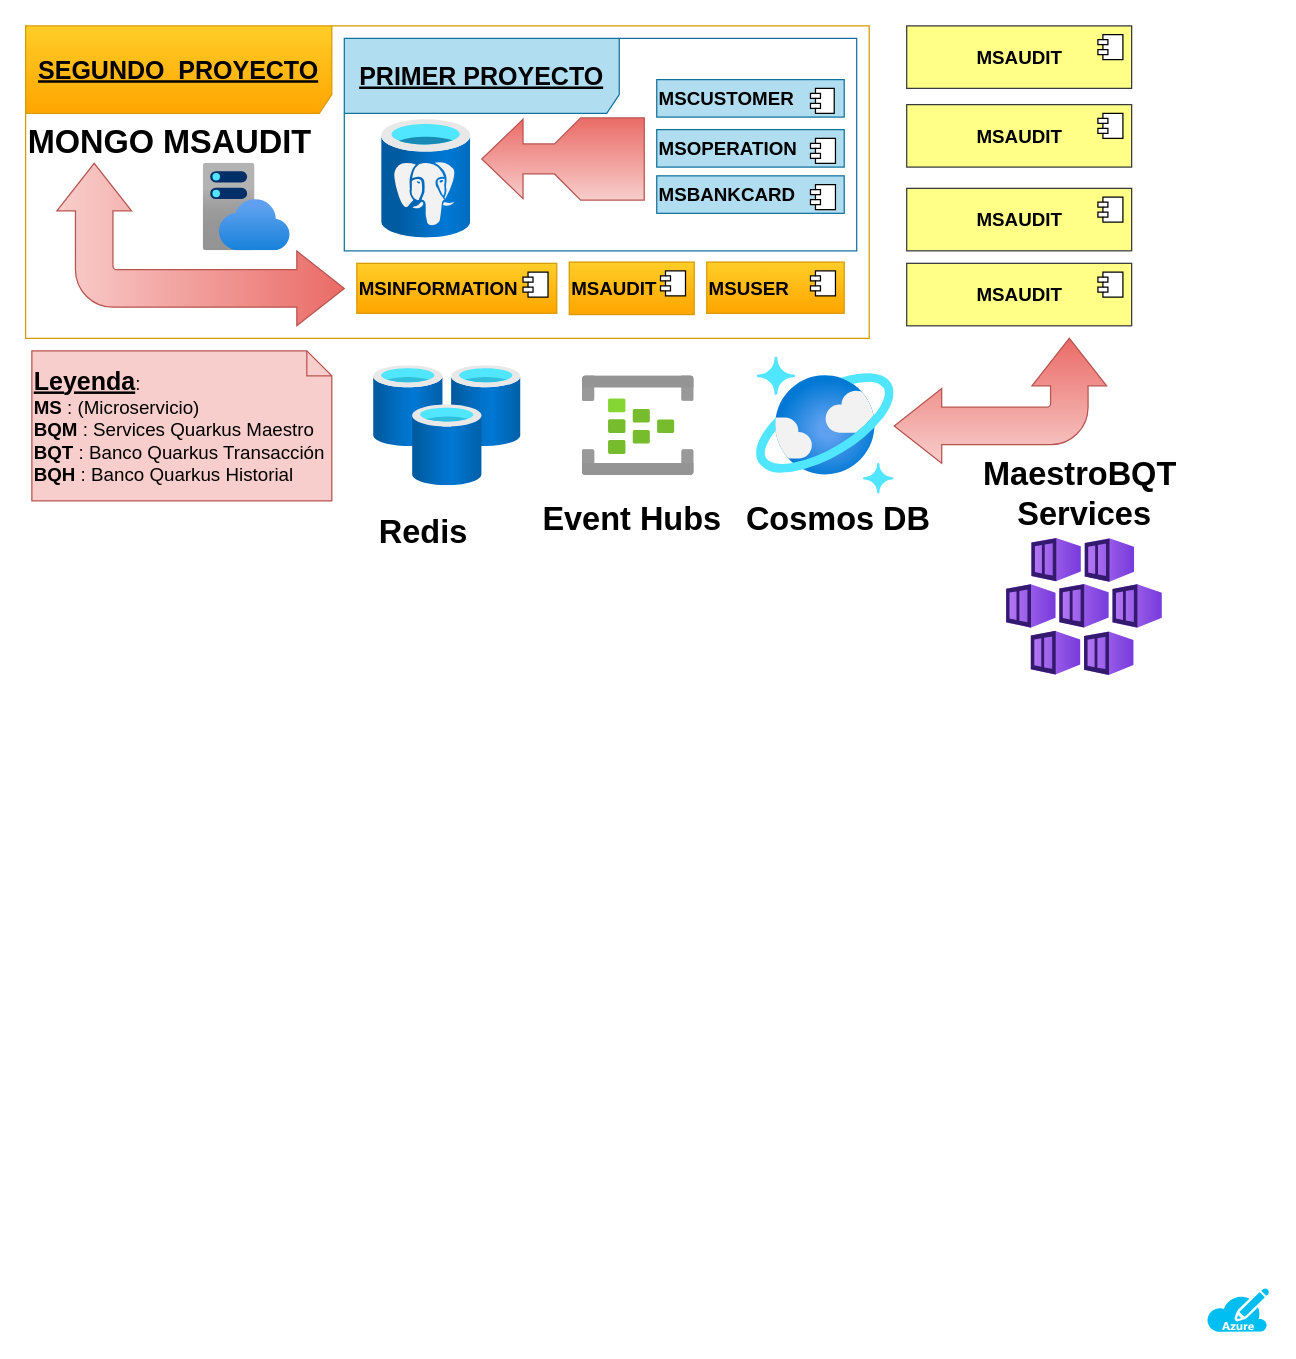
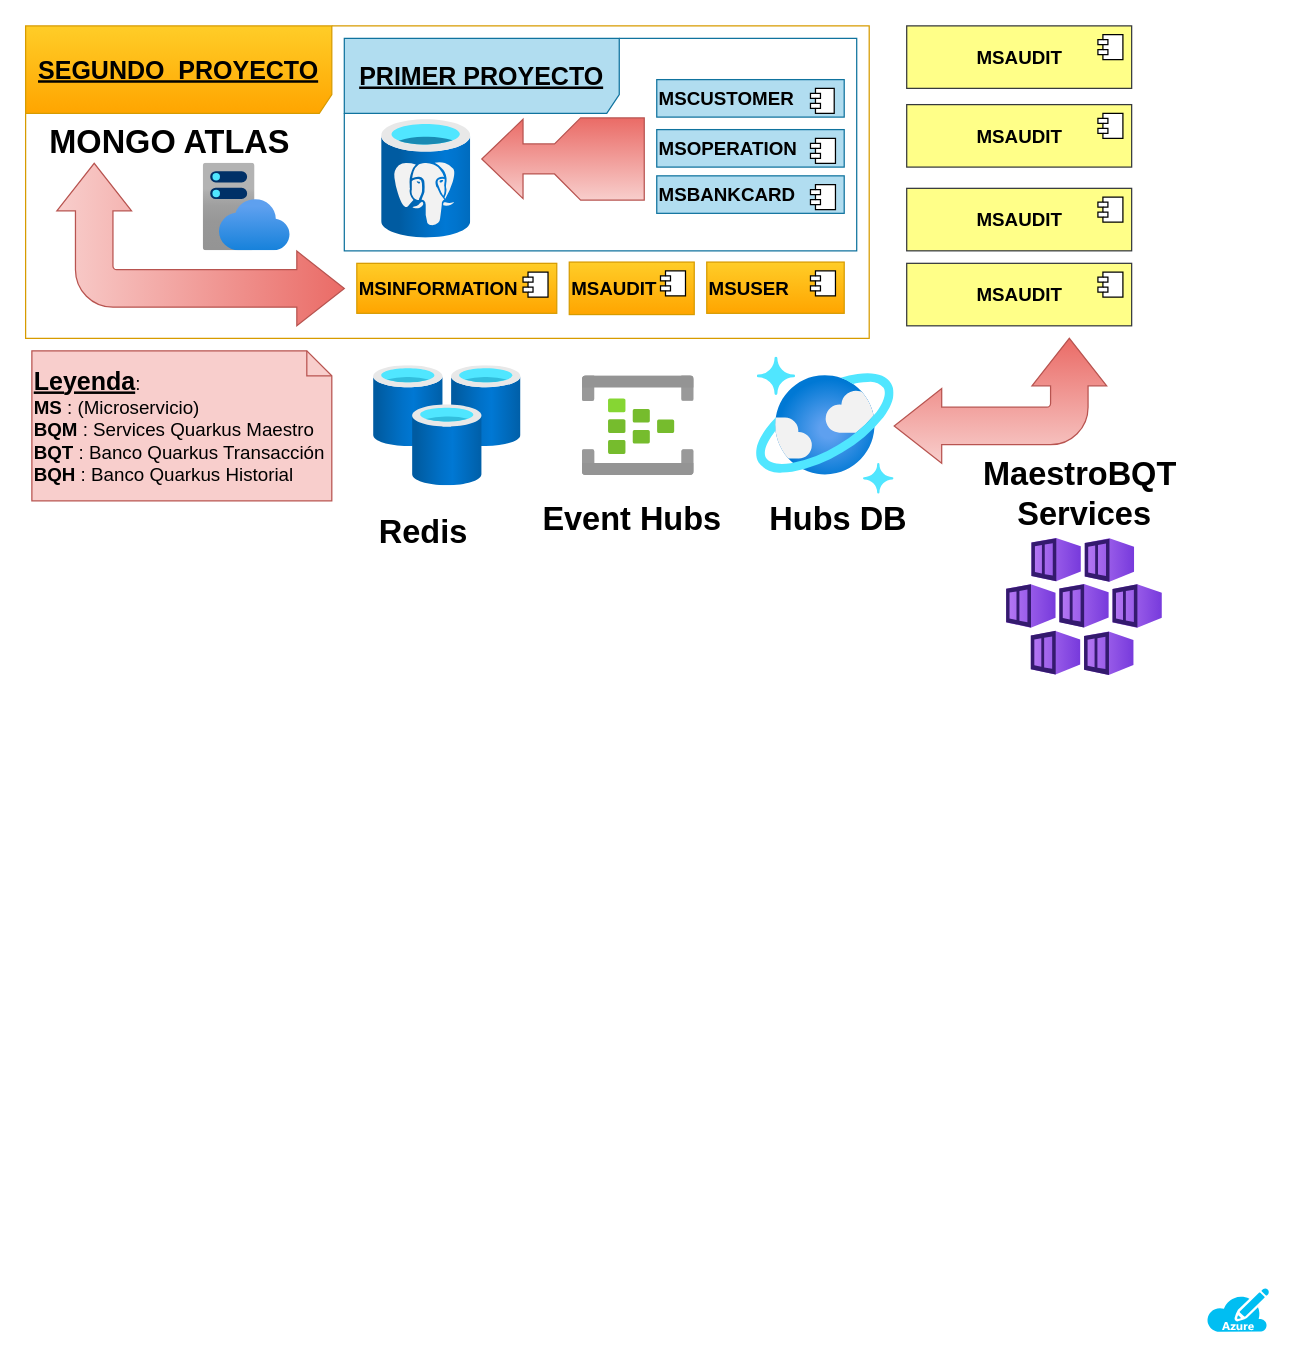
(170, 142) -> (170, 142)
(839, 519) -> (839, 519)
